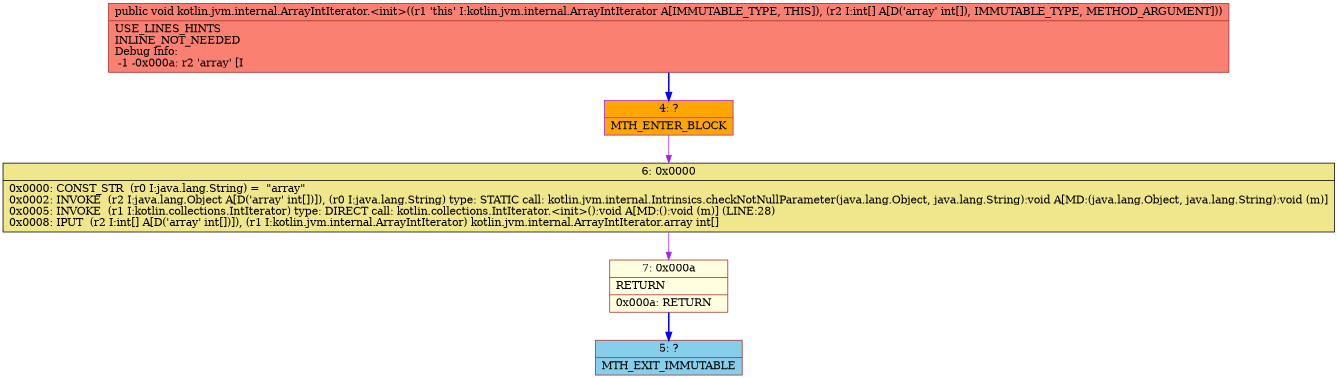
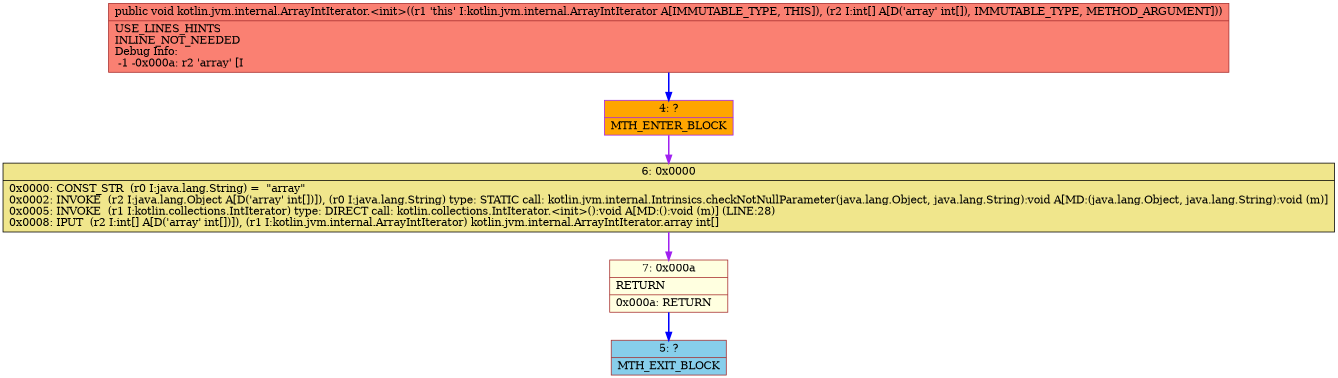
(669, 145) -> (669, 145)
(669, 242) -> (669, 242)
(669, 366) -> (669, 366)
